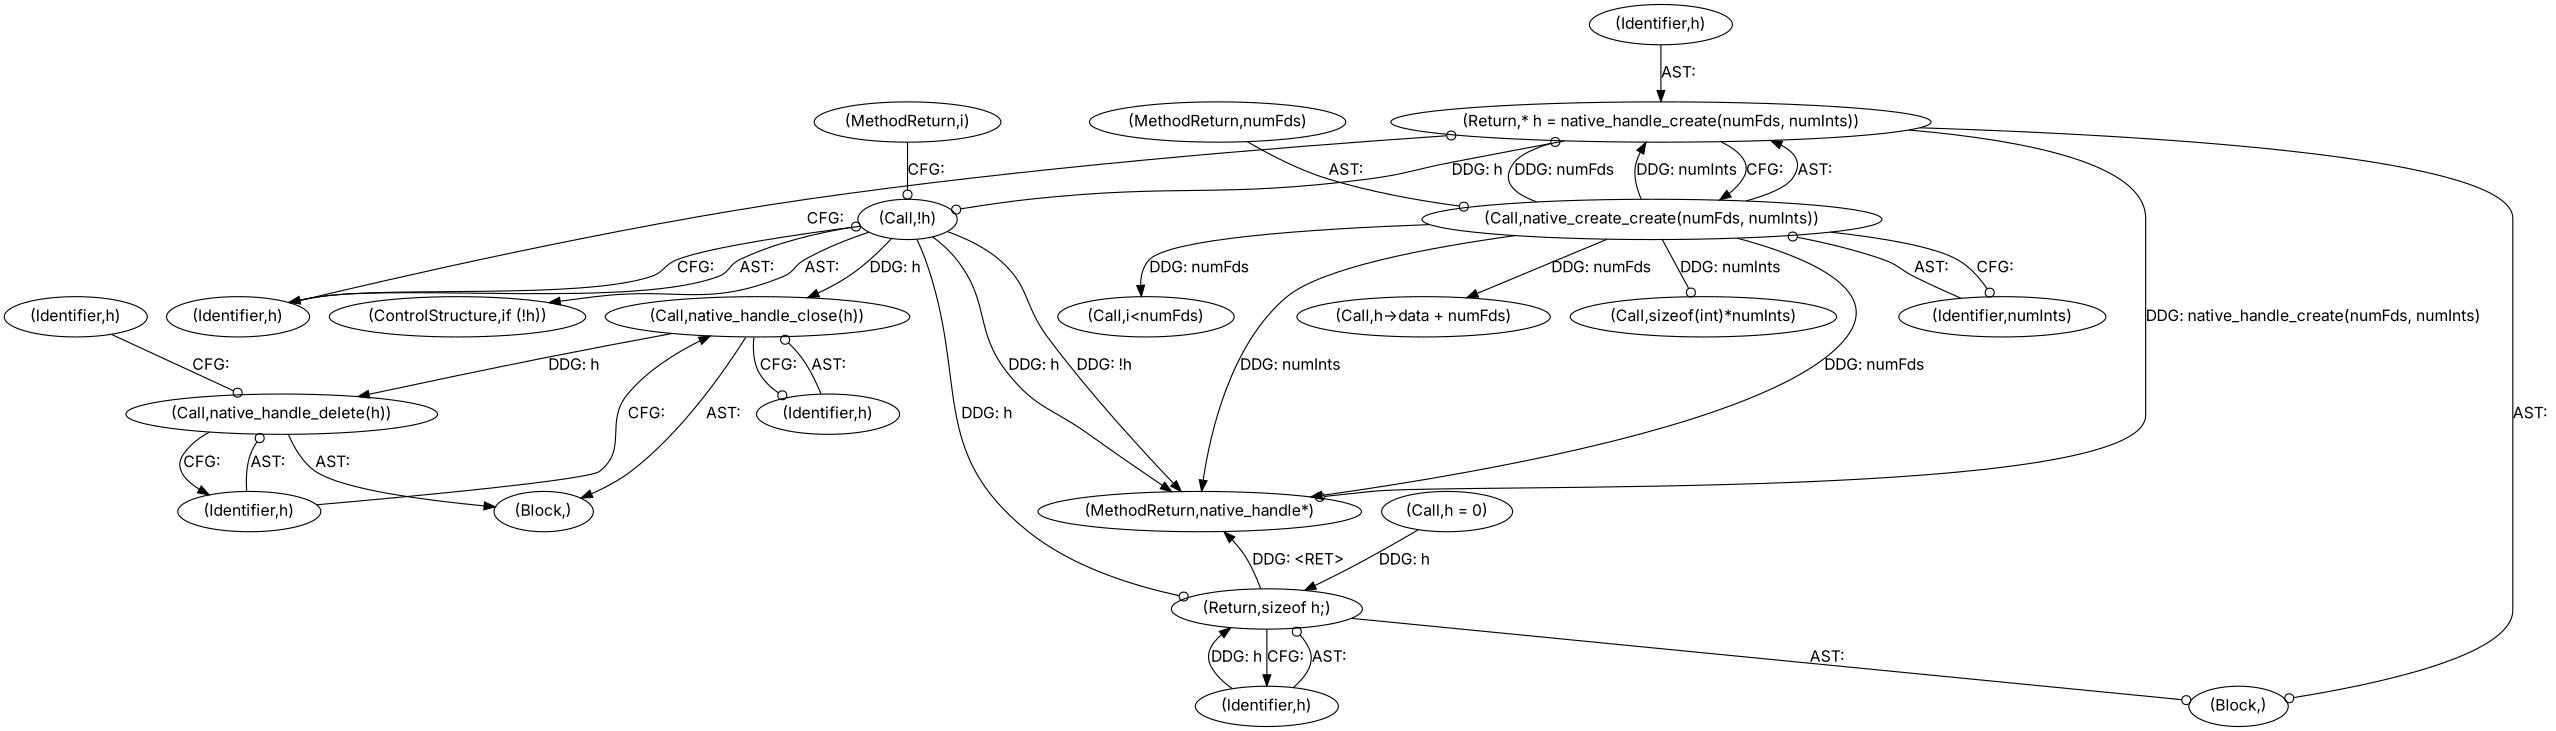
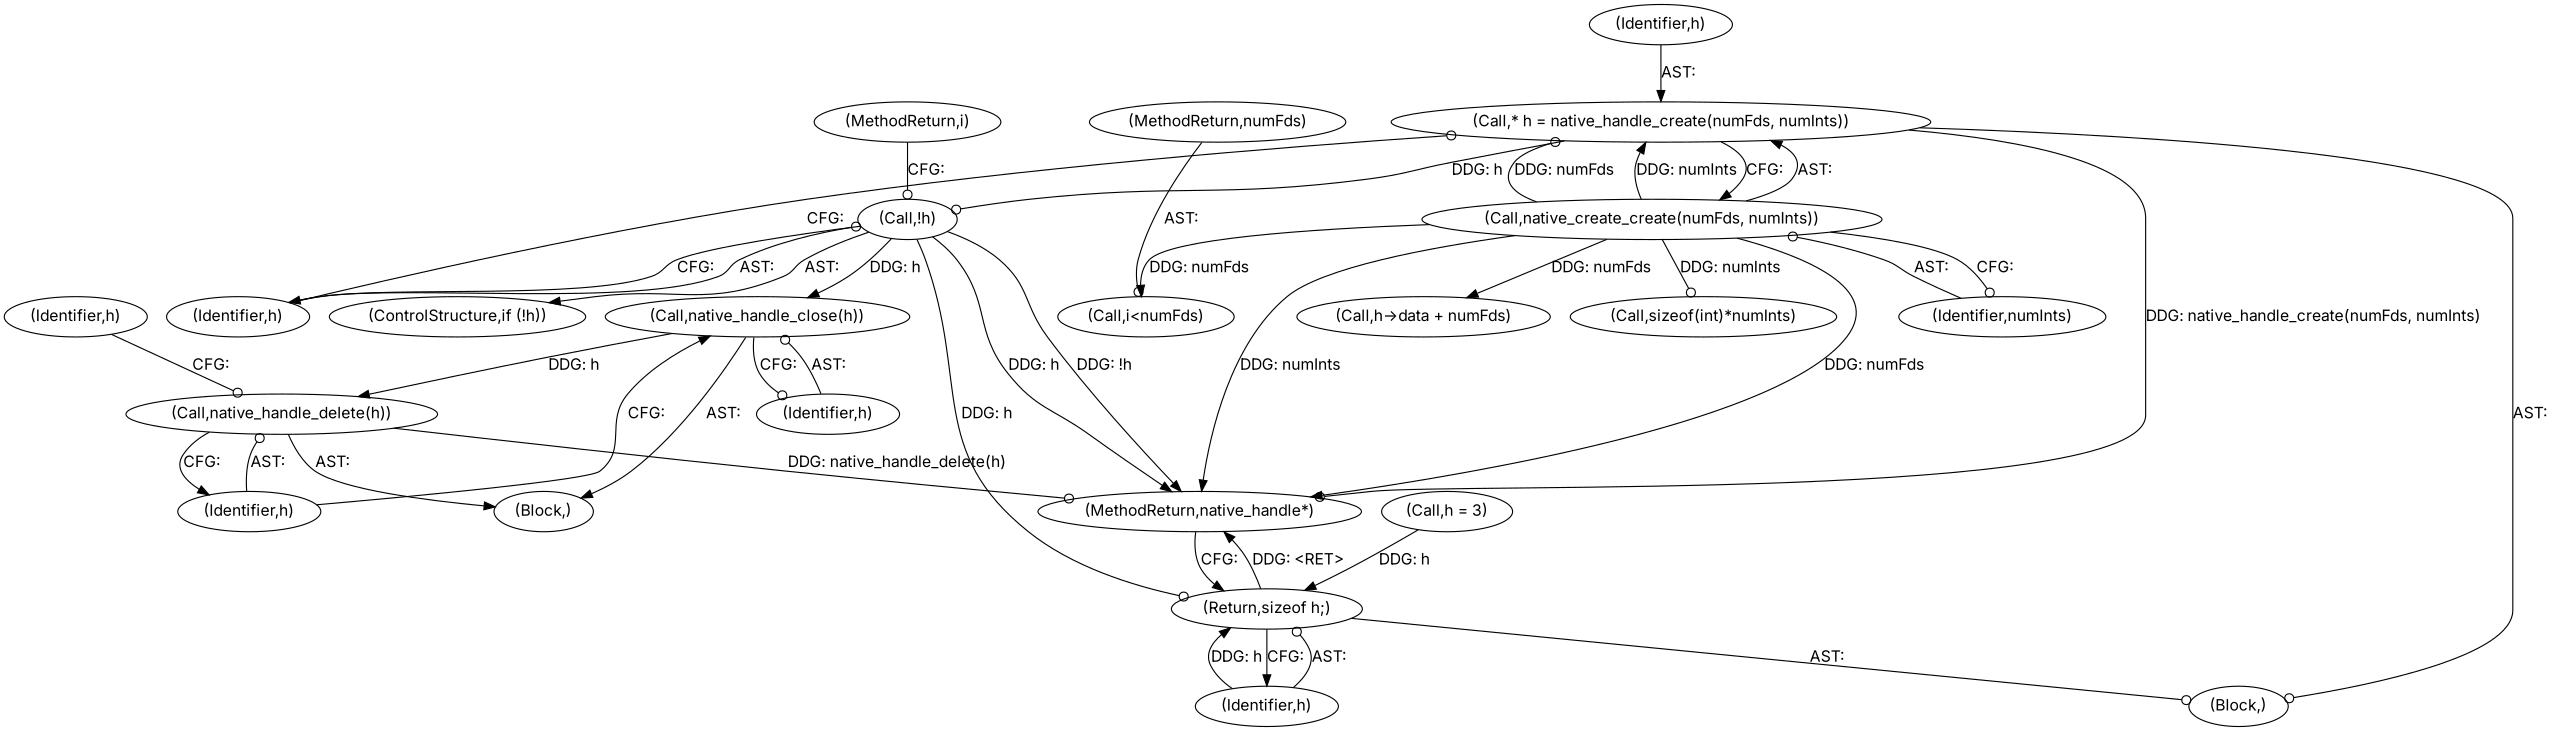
(1661, 122) -> (1661, 122)
(1361, 188) -> (1158, 210)
none -> (729, 465)
(1447, 512) -> (1447, 512)
none -> (1197, 561)
